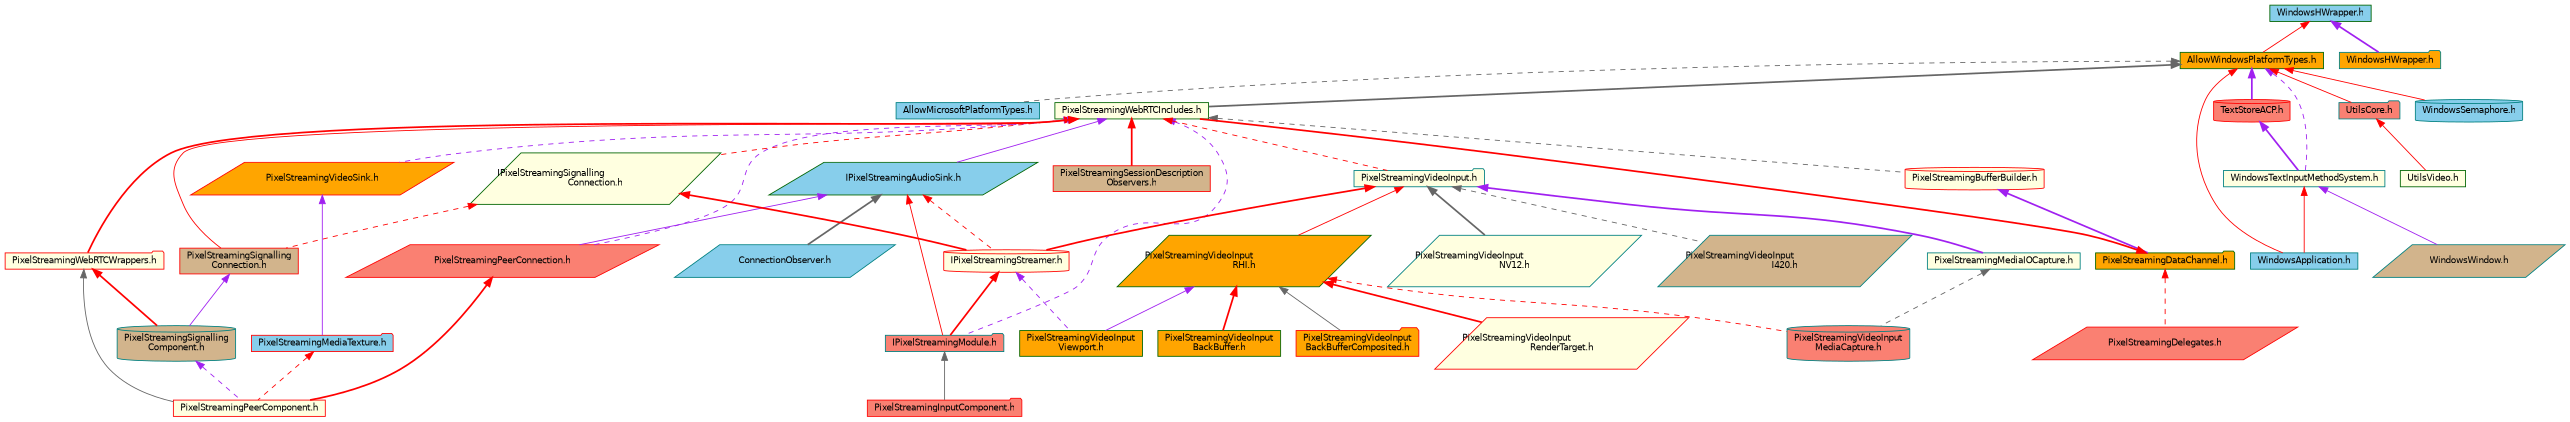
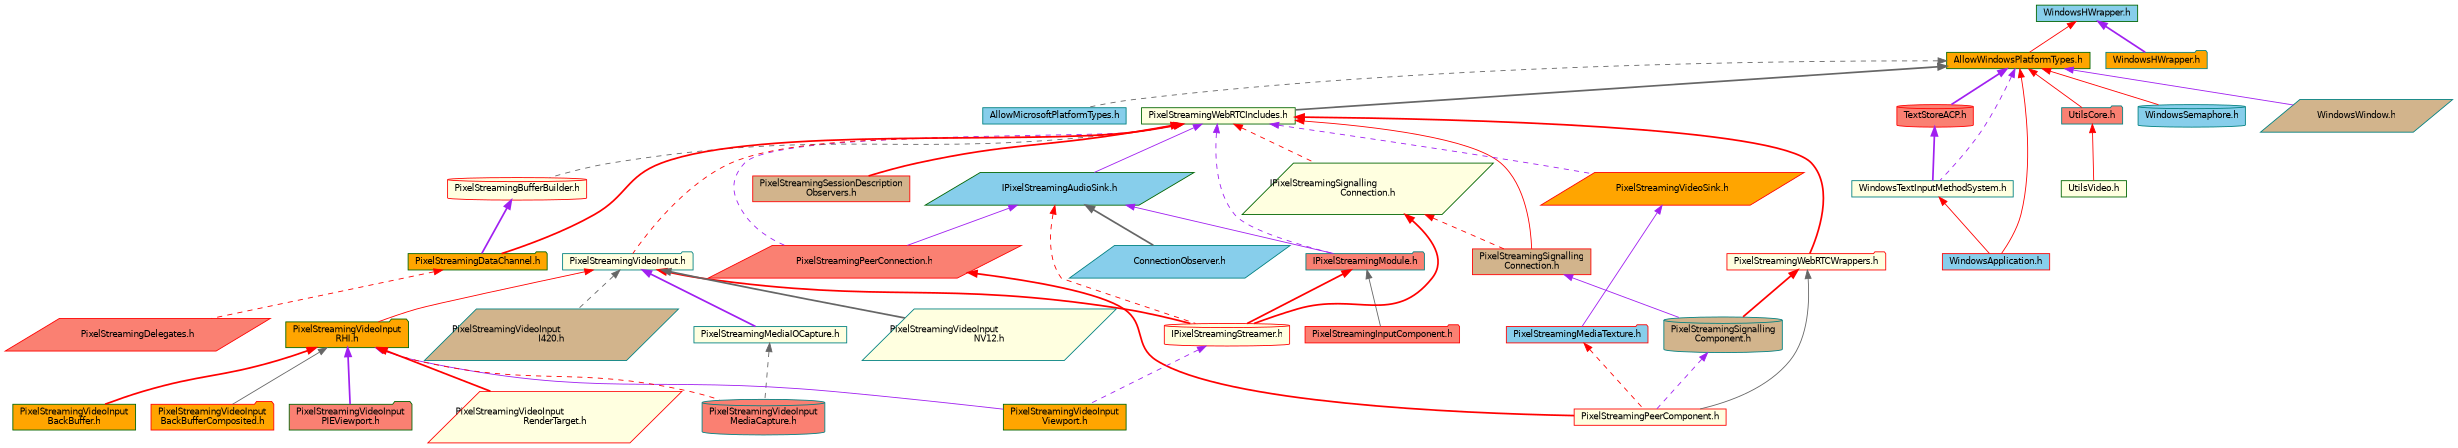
(1670, 176) -> (668, 161)
(2382, 218) -> (2183, 88)
(1244, 261) -> (347, 335)
(2304, 261) -> (1996, 262)
(926, 269) -> (1234, 230)
(972, 307) -> (1295, 299)
none -> (351, 417)
